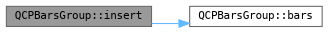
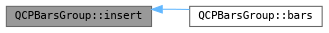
(165, 24) -> (176, 9)
